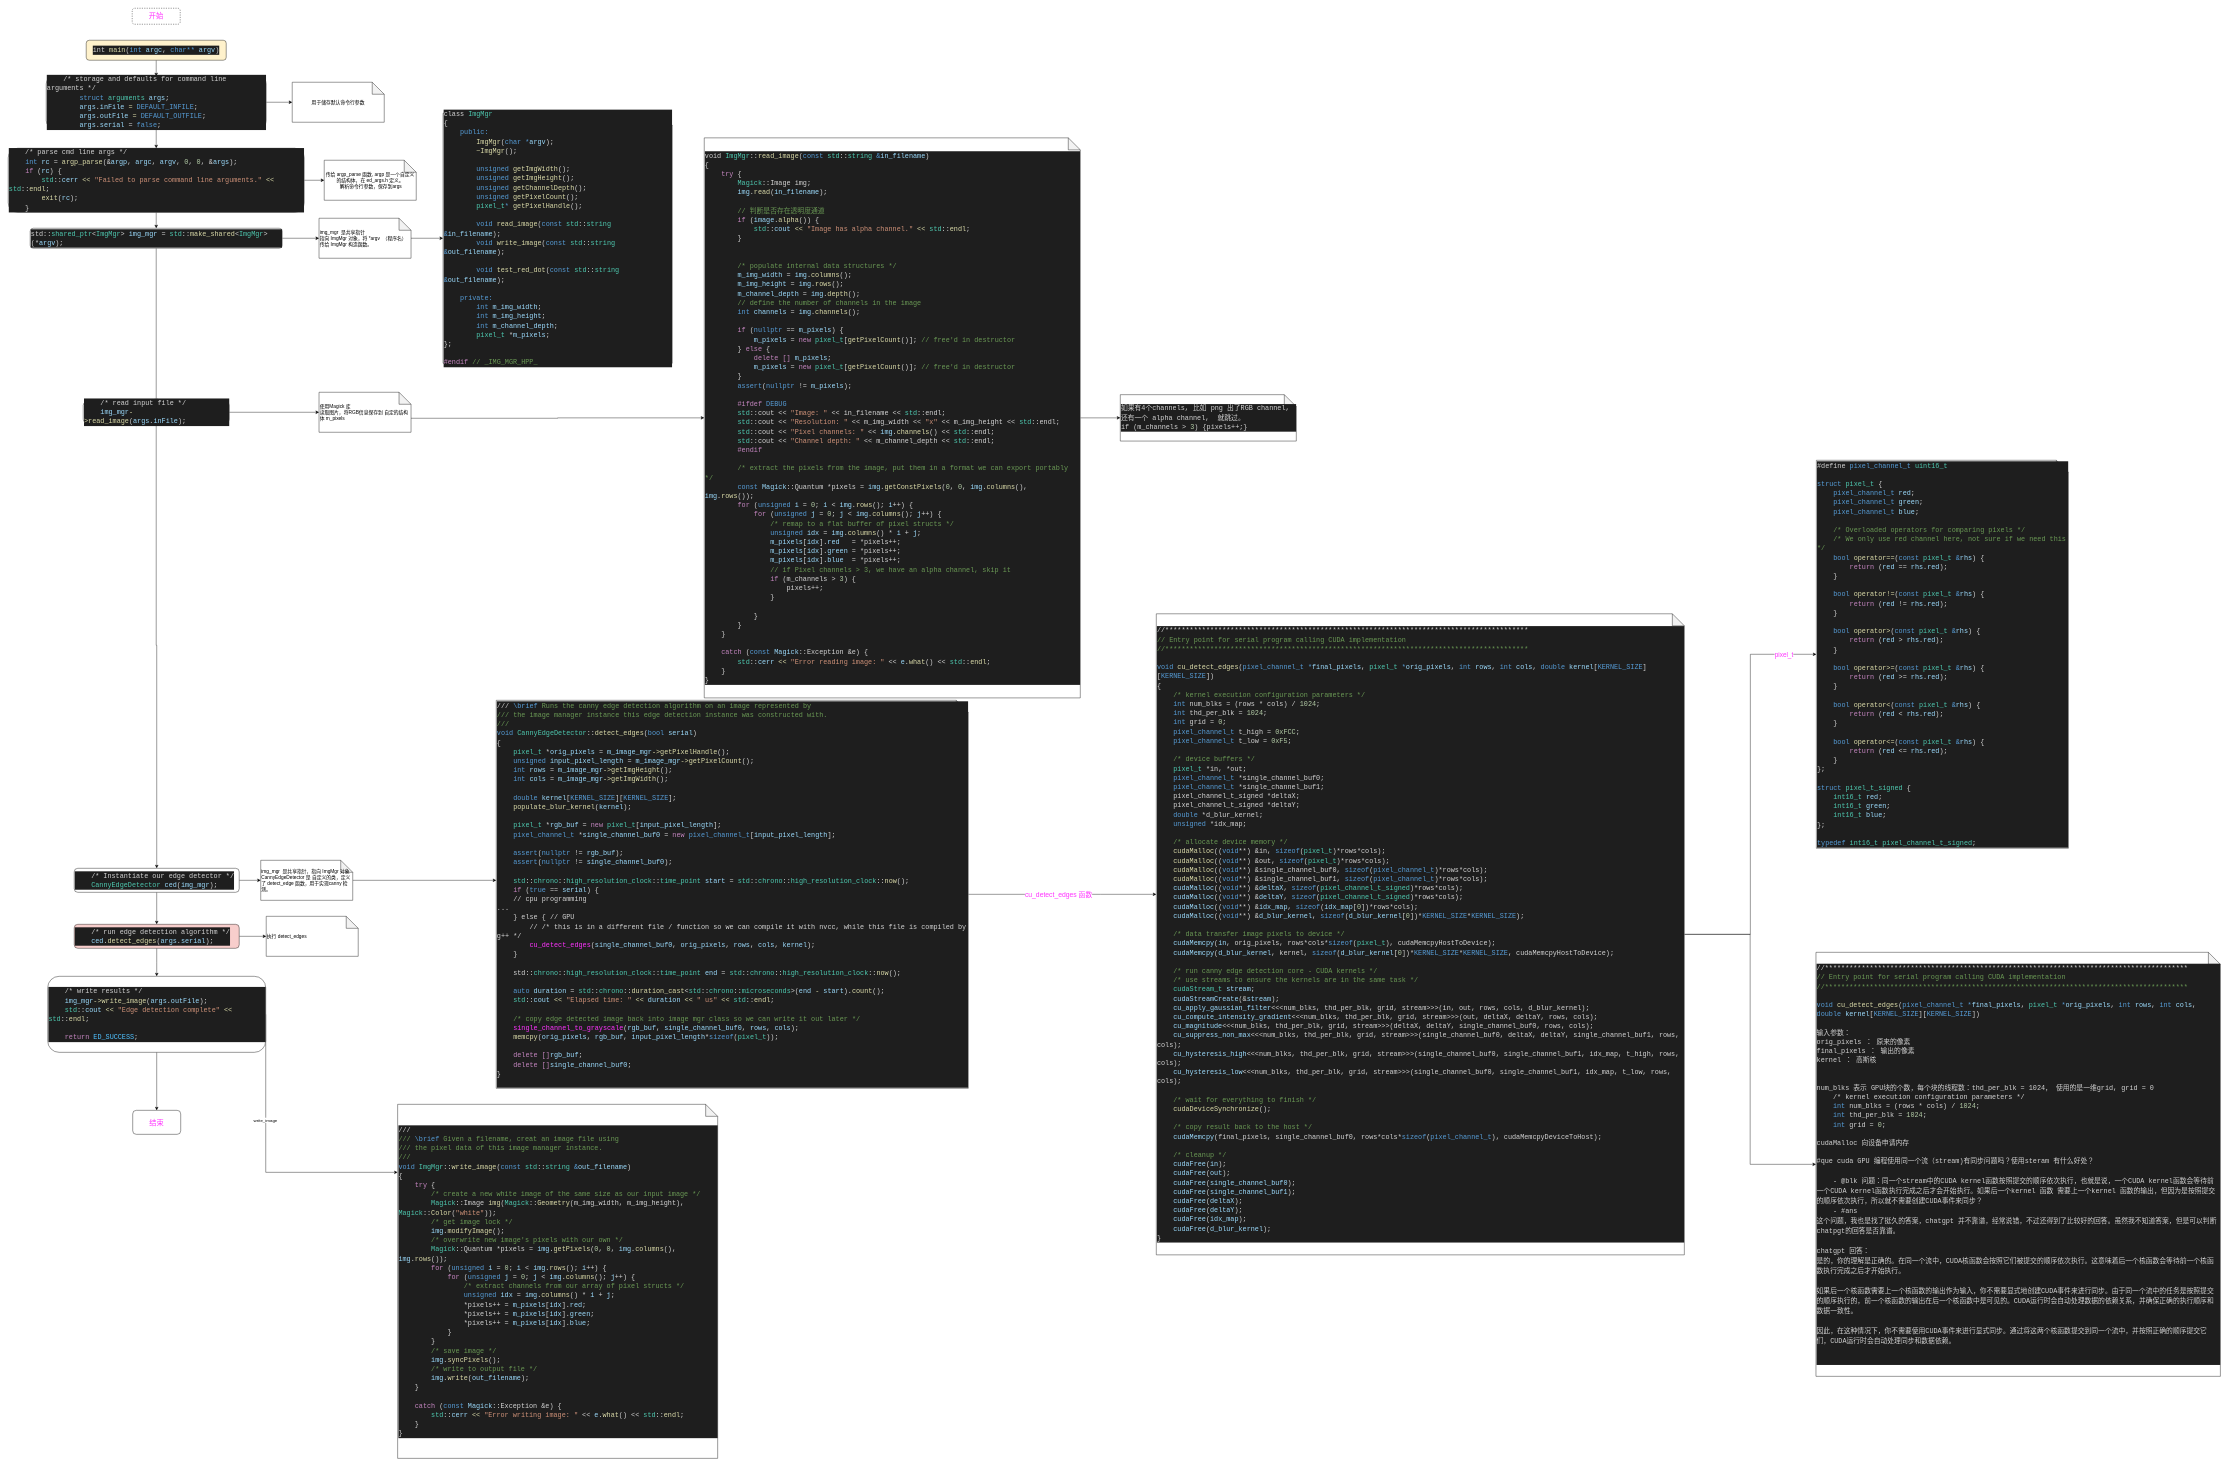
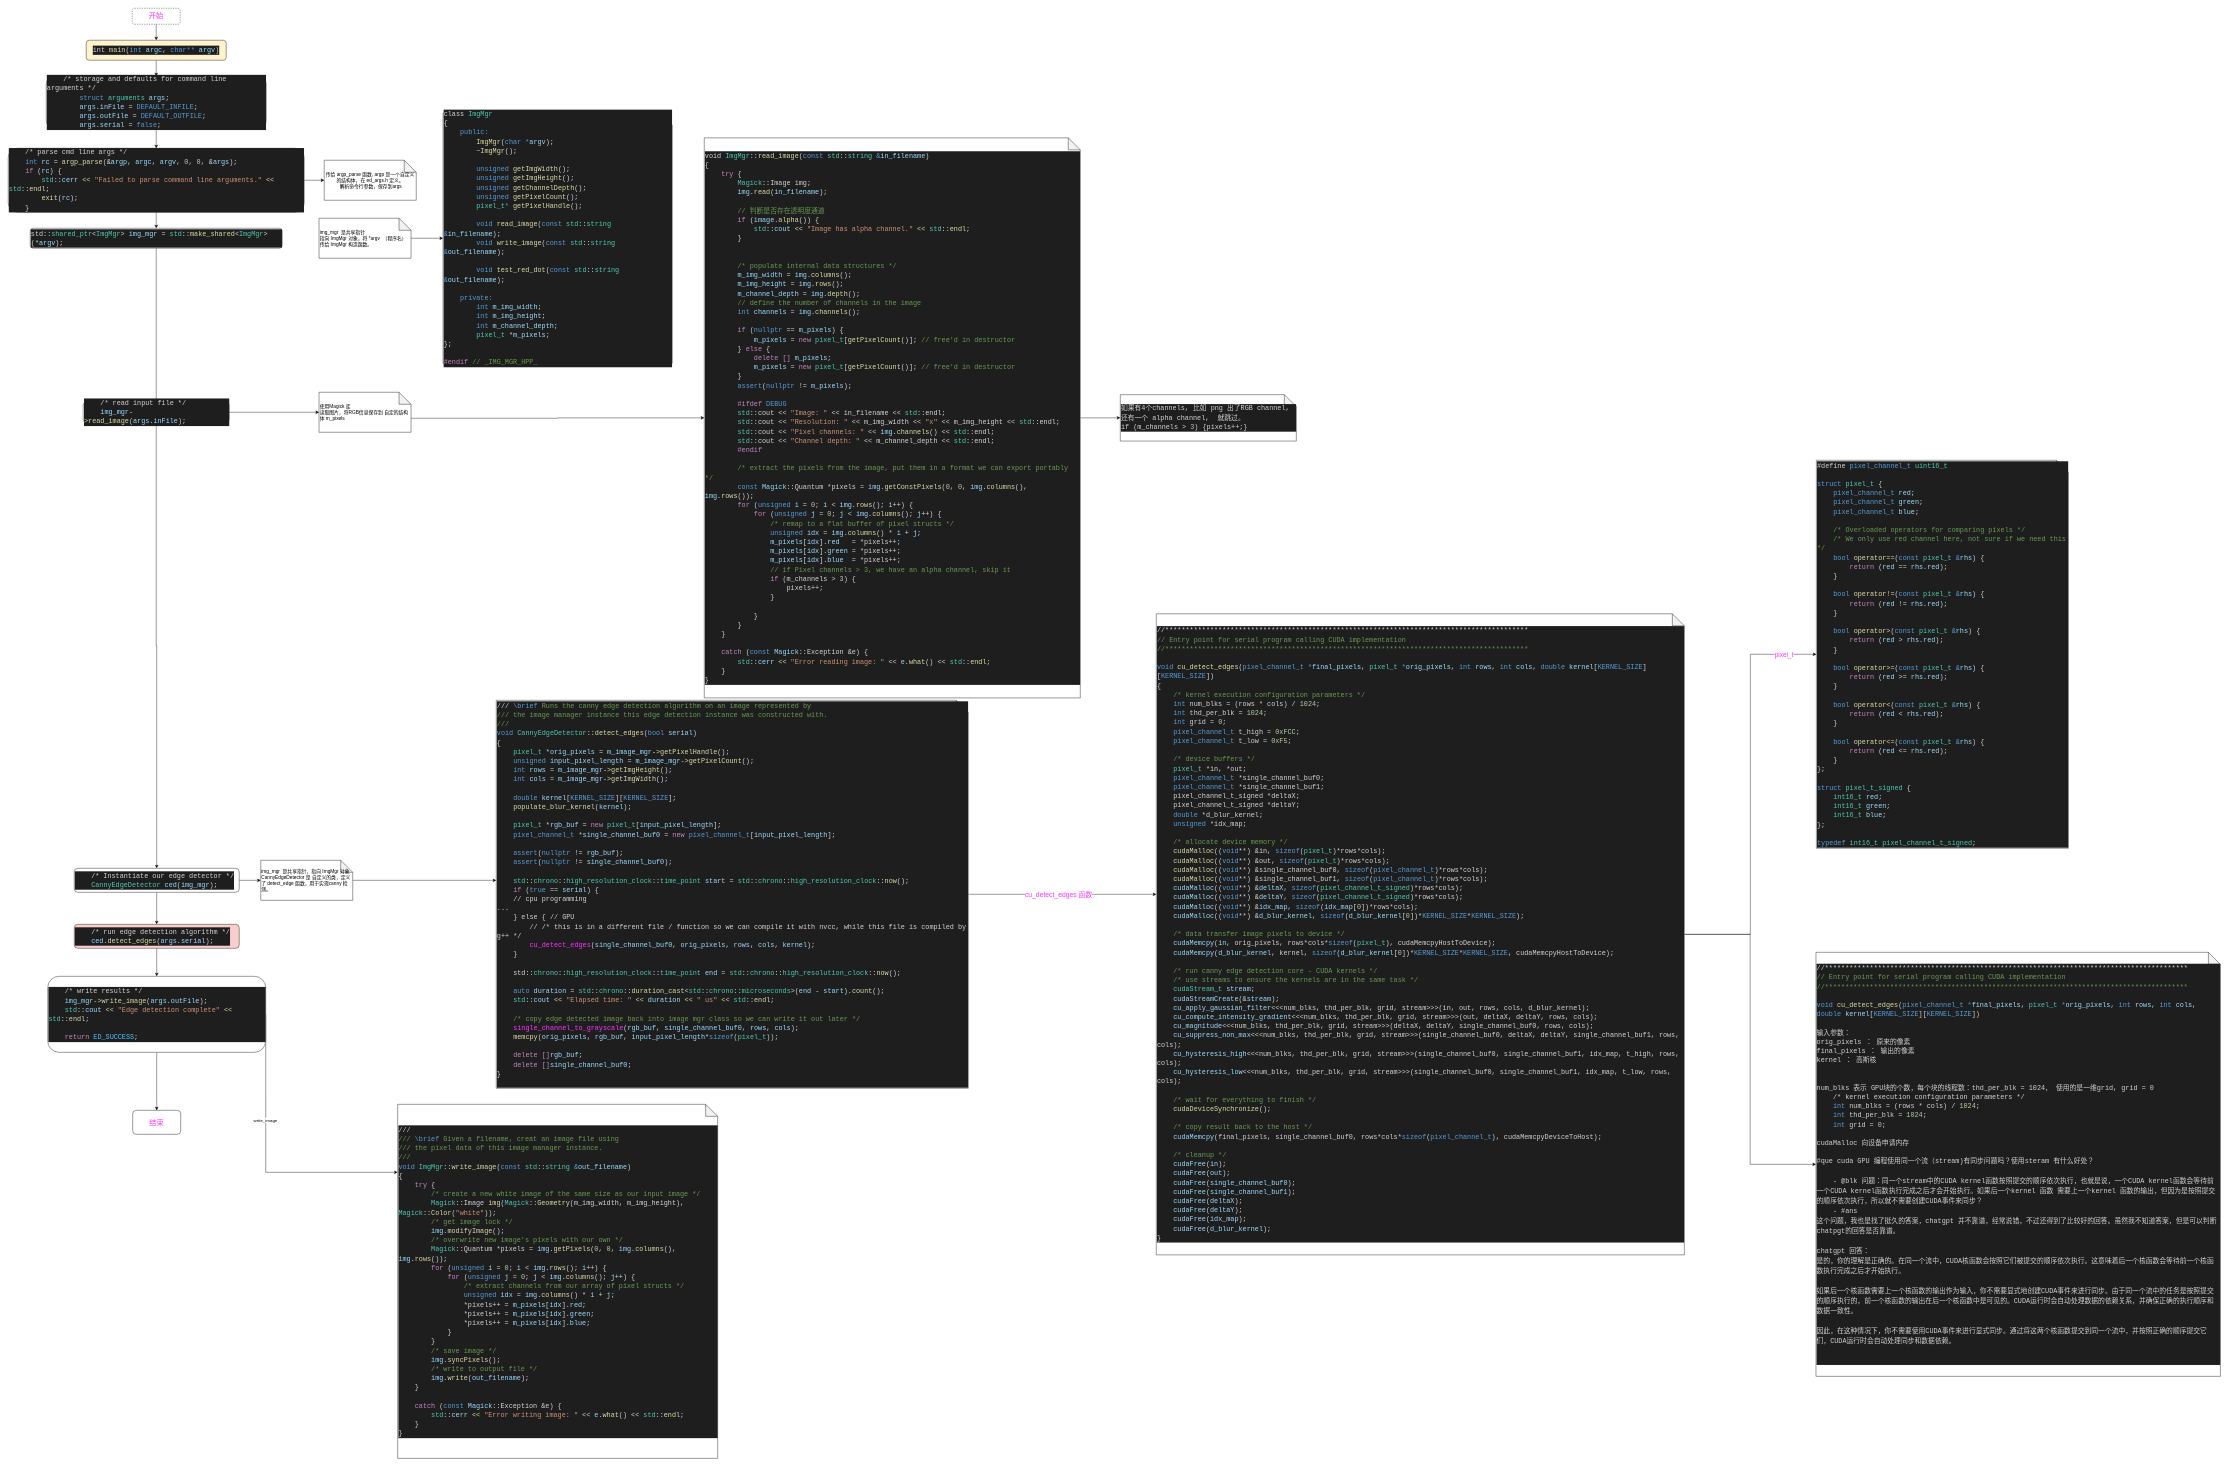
none -> (156, 36)
(288, 102) -> none
(338, 102) -> none
(315, 238) -> none
(262, 936) -> none
(312, 936) -> none
